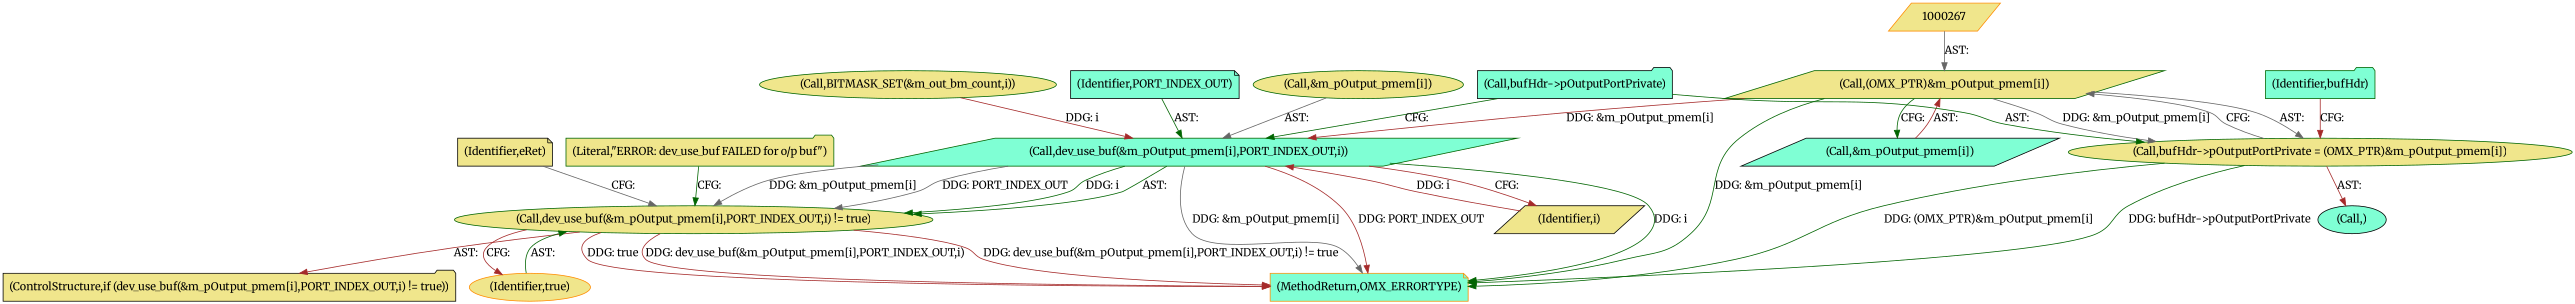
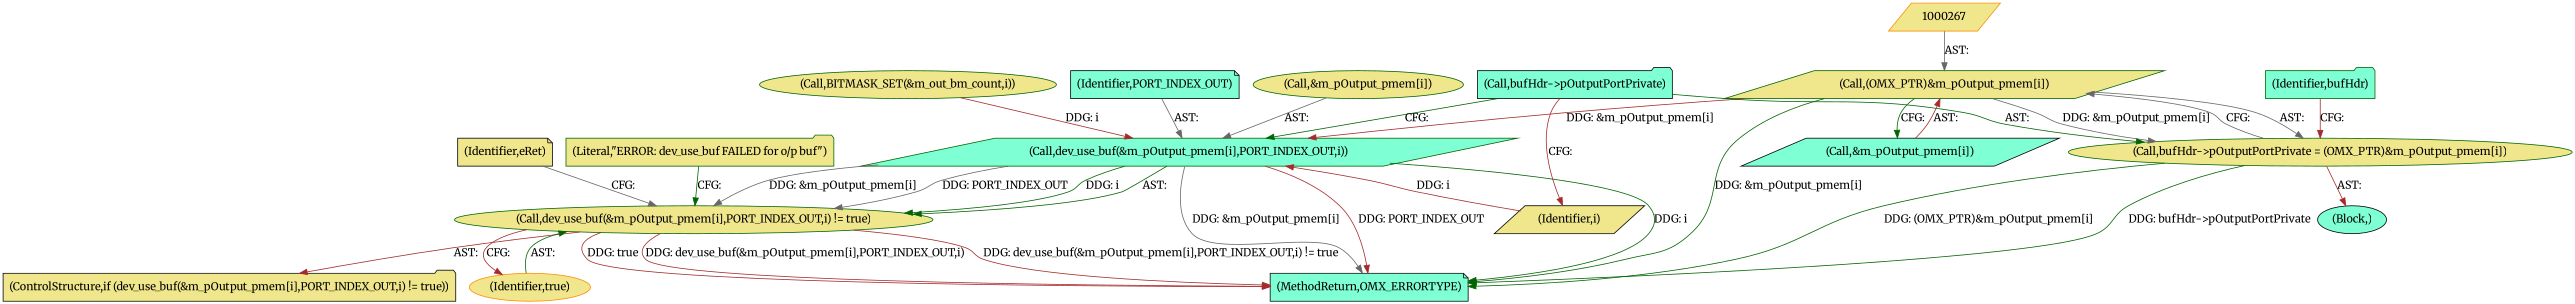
(1170, 115) -> (1170, 115)
(1450, 180) -> (1547, 148)
(2352, 220) -> (2352, 220)
(1369, 287) -> (1369, 287)
